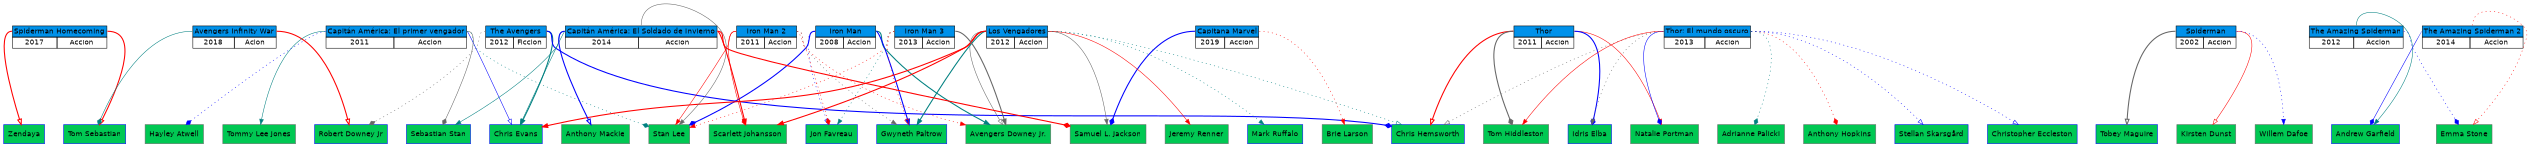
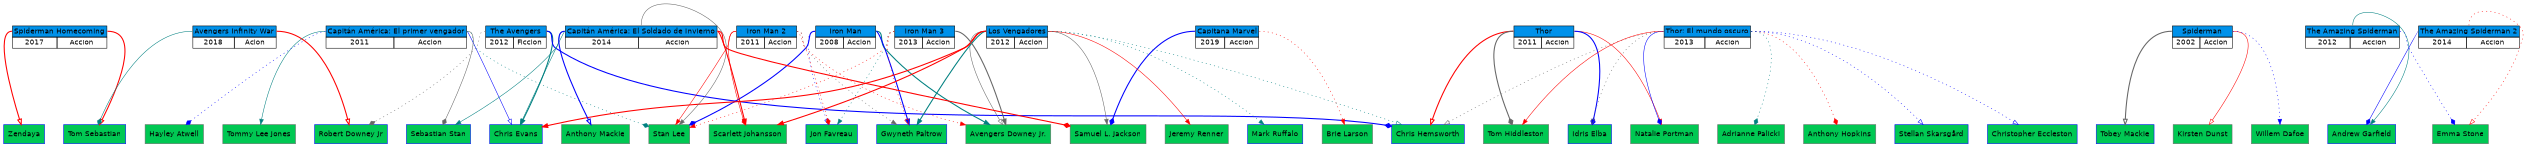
(1616, 64) -> (1616, 64)
(2127, 134) -> (2125, 134)
